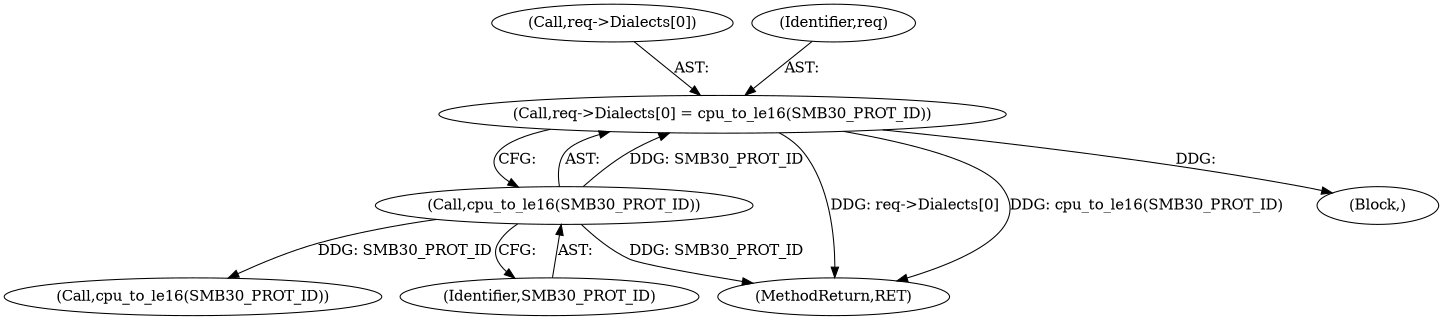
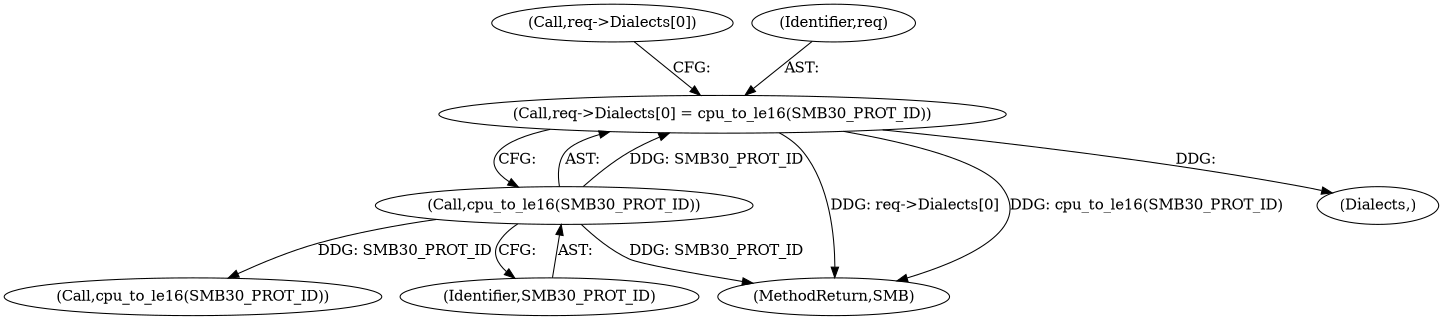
(694, 69) -> (694, 69)
(1378, 206) -> (1378, 206)
(834, 297) -> (834, 297)
